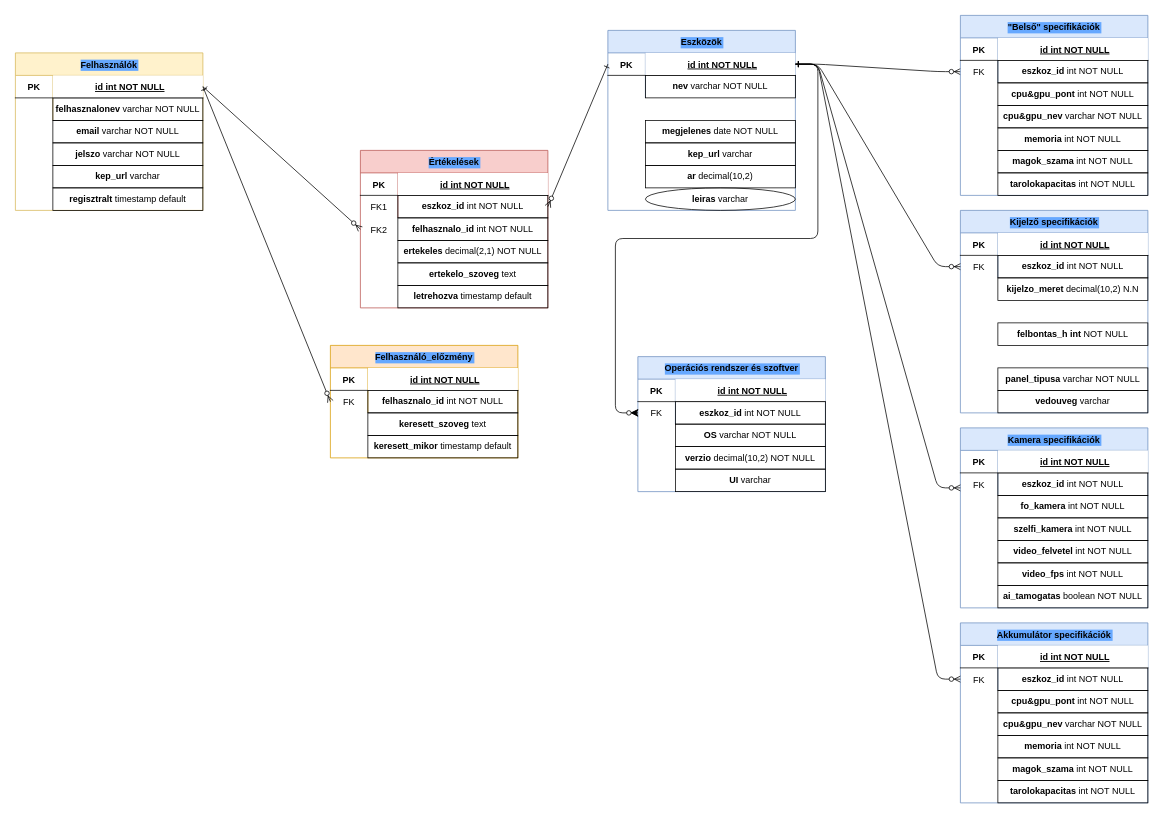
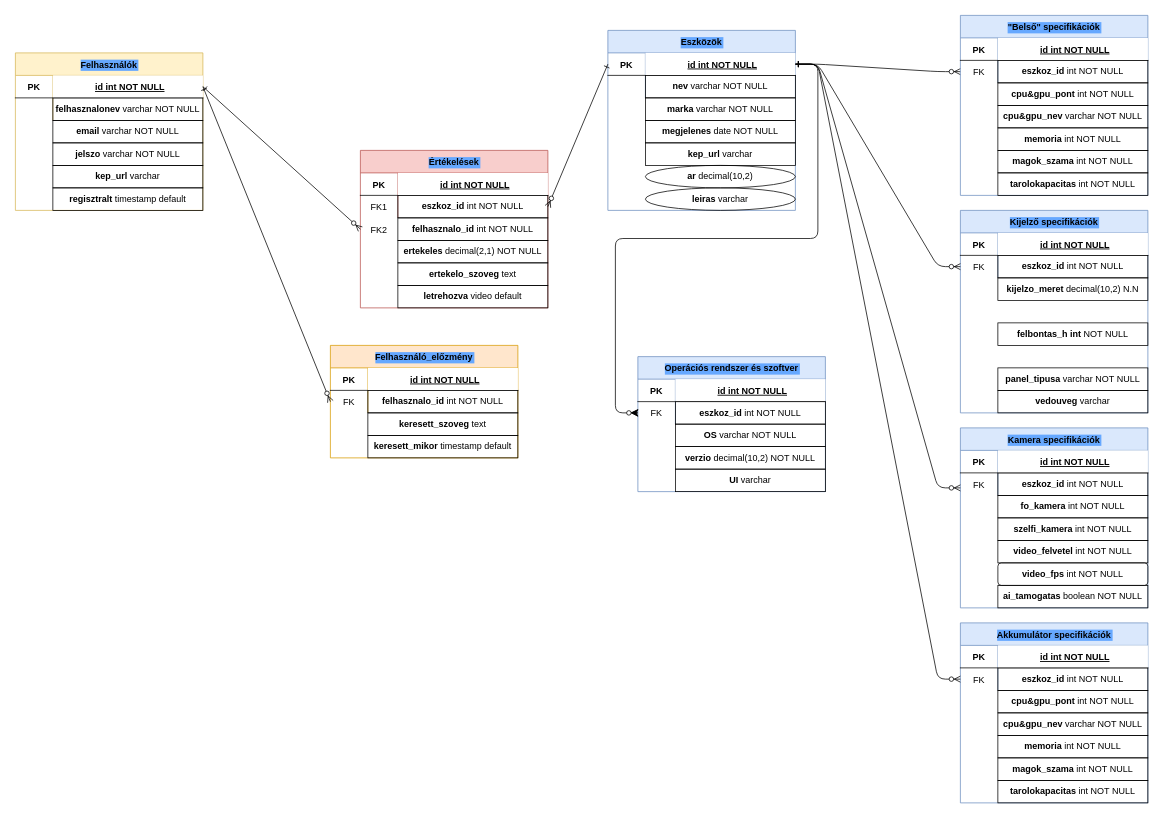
none -> (720, 109)
(720, 177) -> (720, 177)
(473, 297) -> (473, 297)
(1073, 574) -> (1073, 574)
